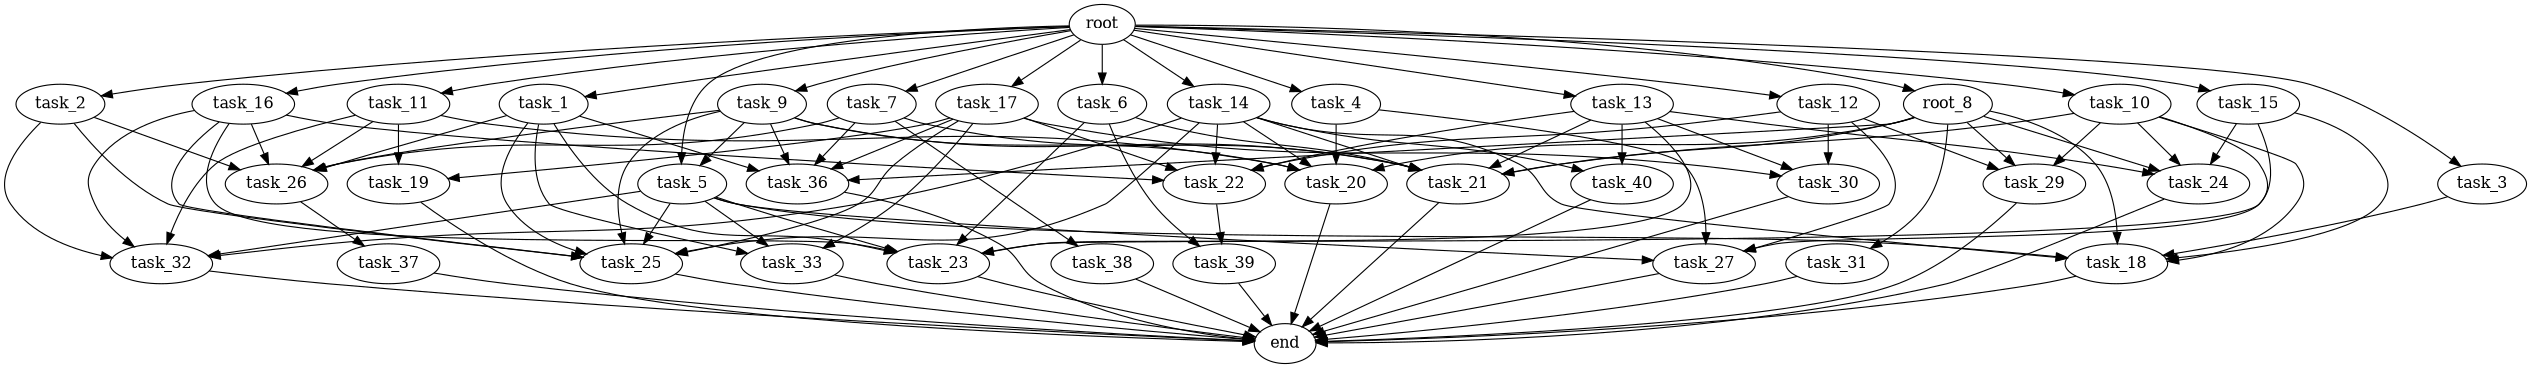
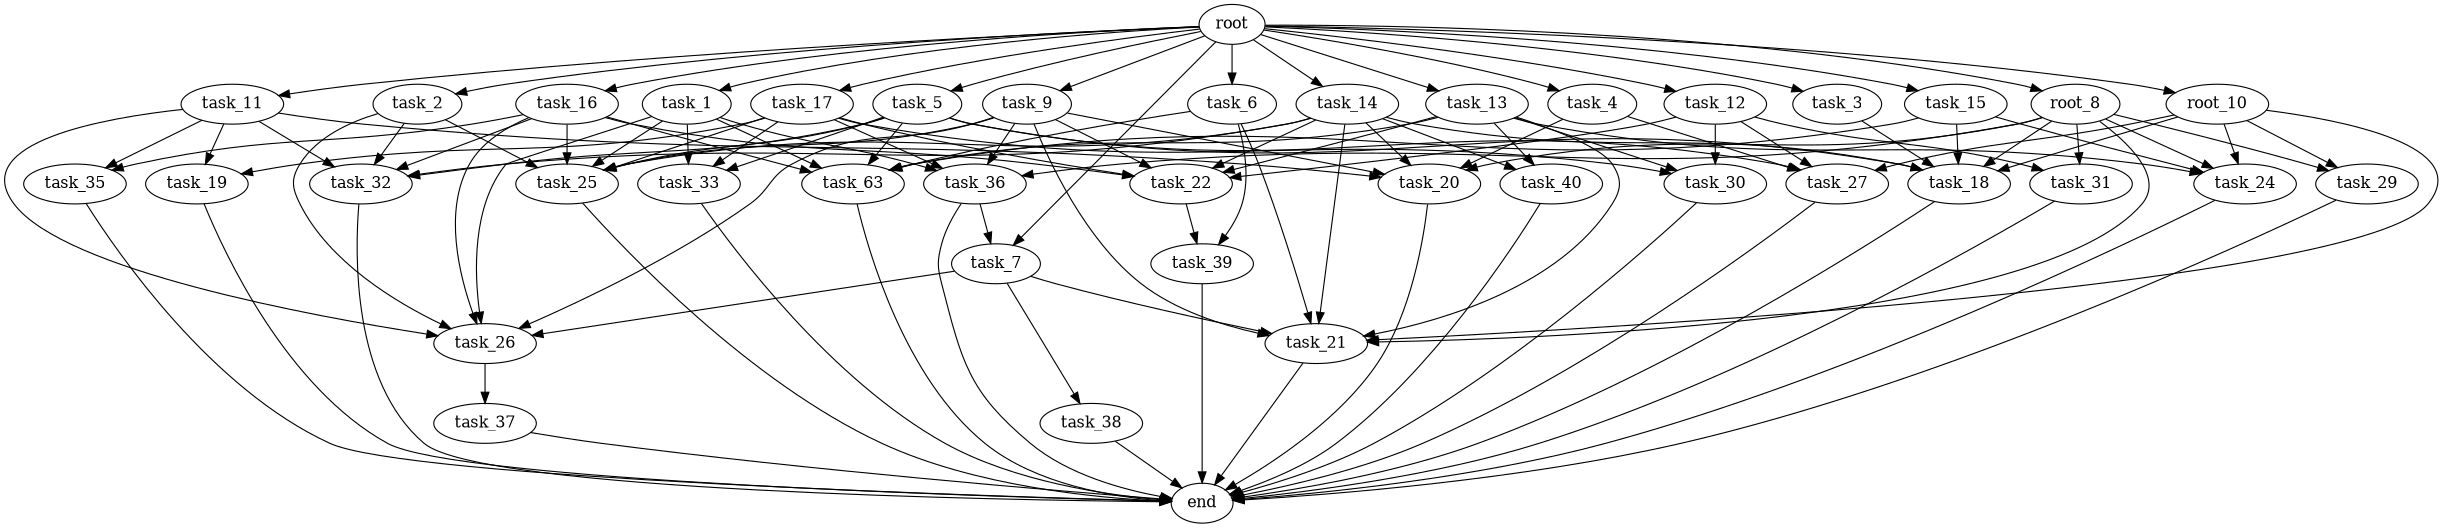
(2120, 104) -> (2217, 104)
(726, 140) -> (1098, 141)
(832, 147) -> (984, 218)
(1954, 153) -> (1852, 137)
none -> (75, 184)
(938, 264) -> (853, 184)
